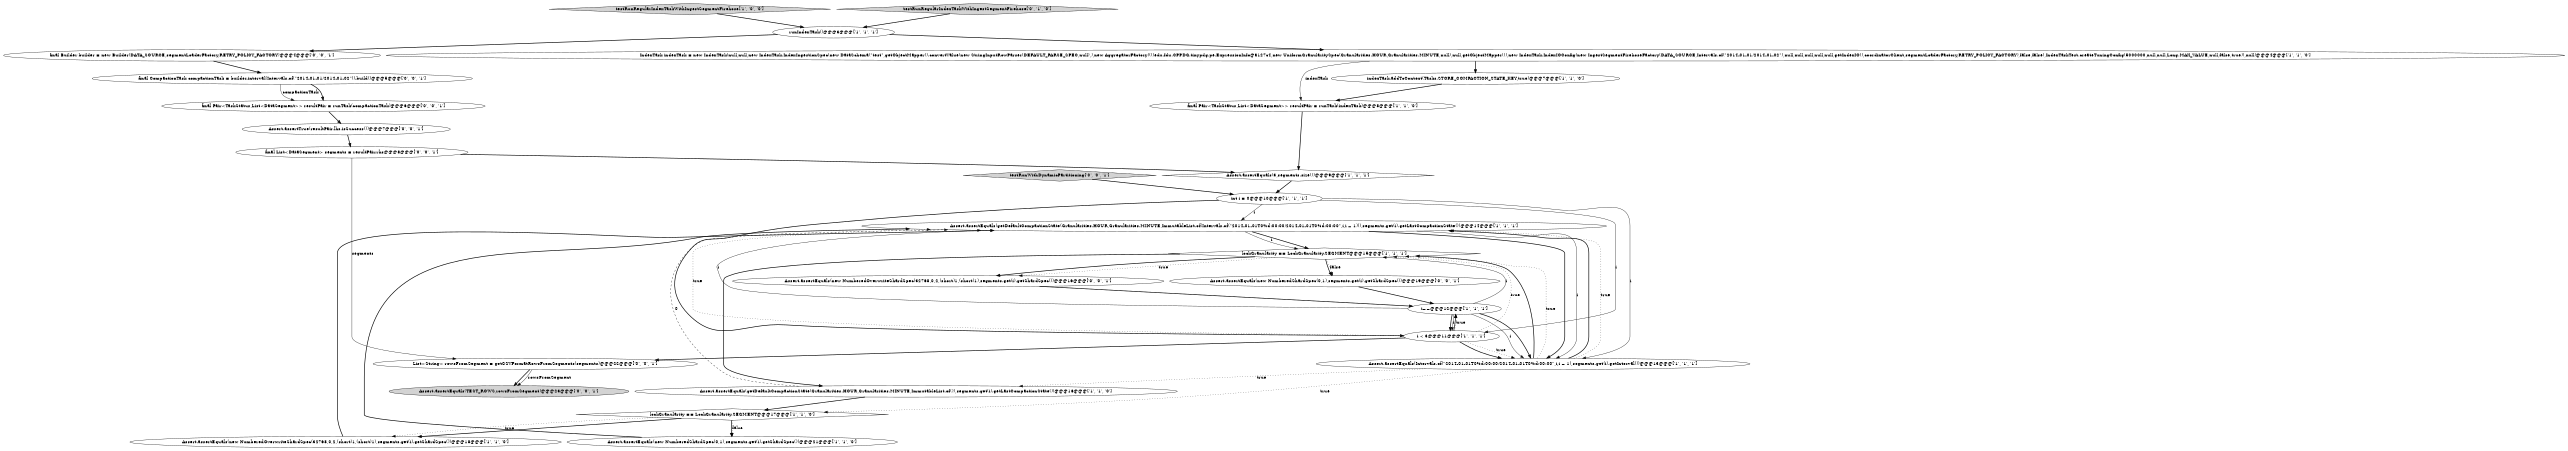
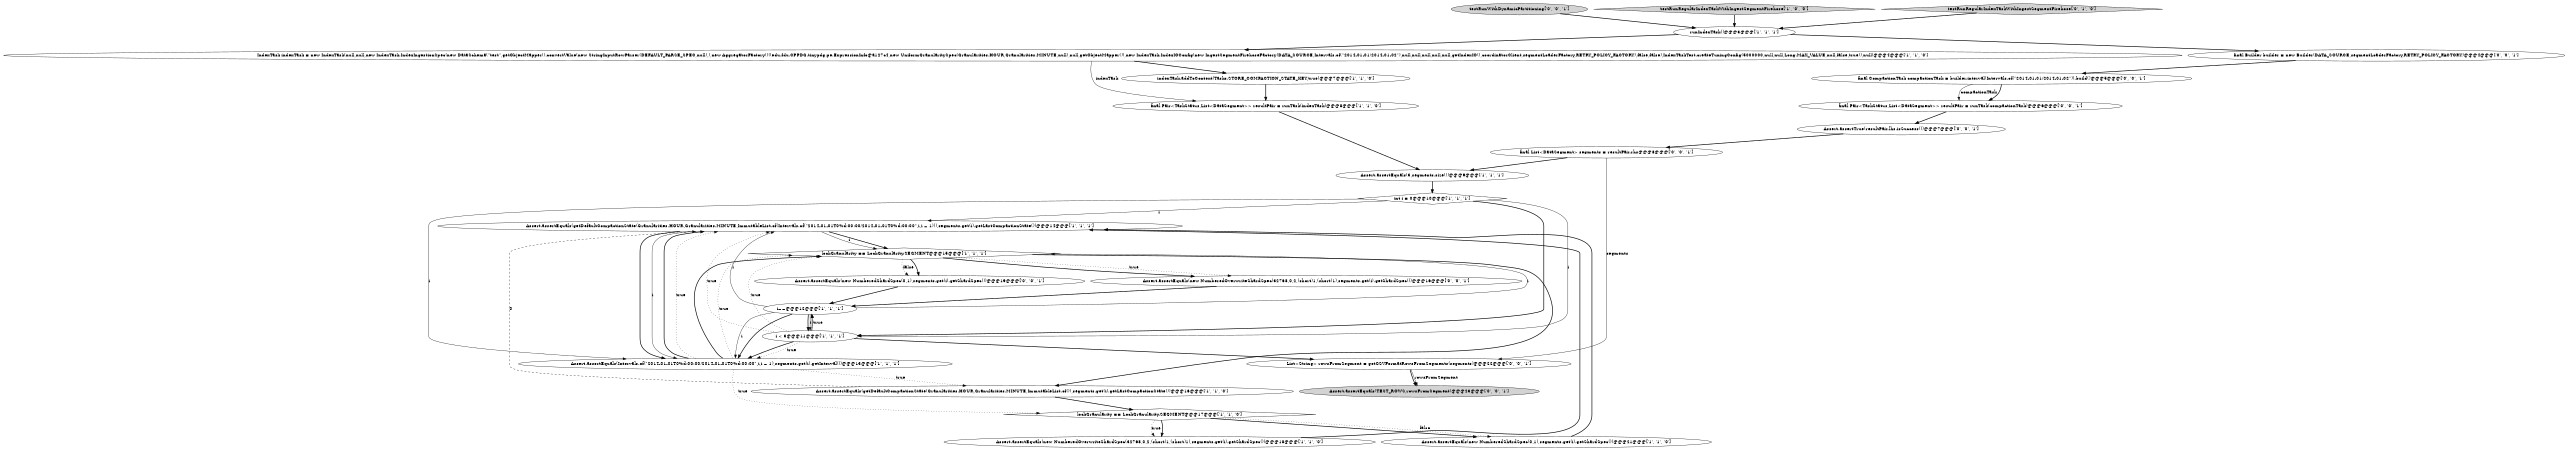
(1060, 175) -> (1519, 9)
(1298, 175) -> (1432, 175)
(1161, 187) -> (1626, 21)
(1269, 199) -> (1432, 199)
